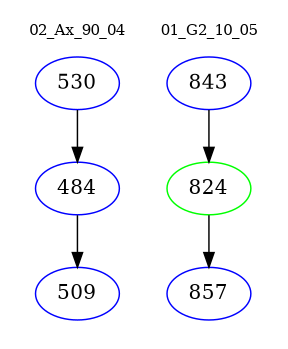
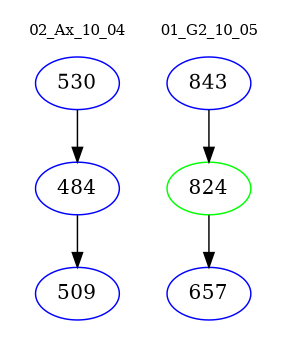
(77, 31) -> (77, 31)
(209, 294) -> (209, 294)
